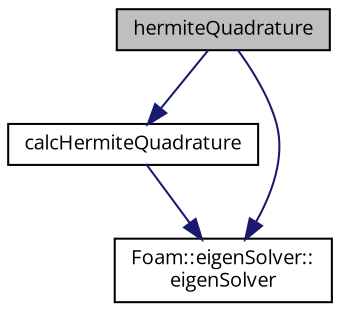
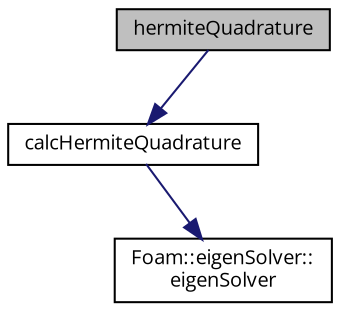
(278, 133) -> none
